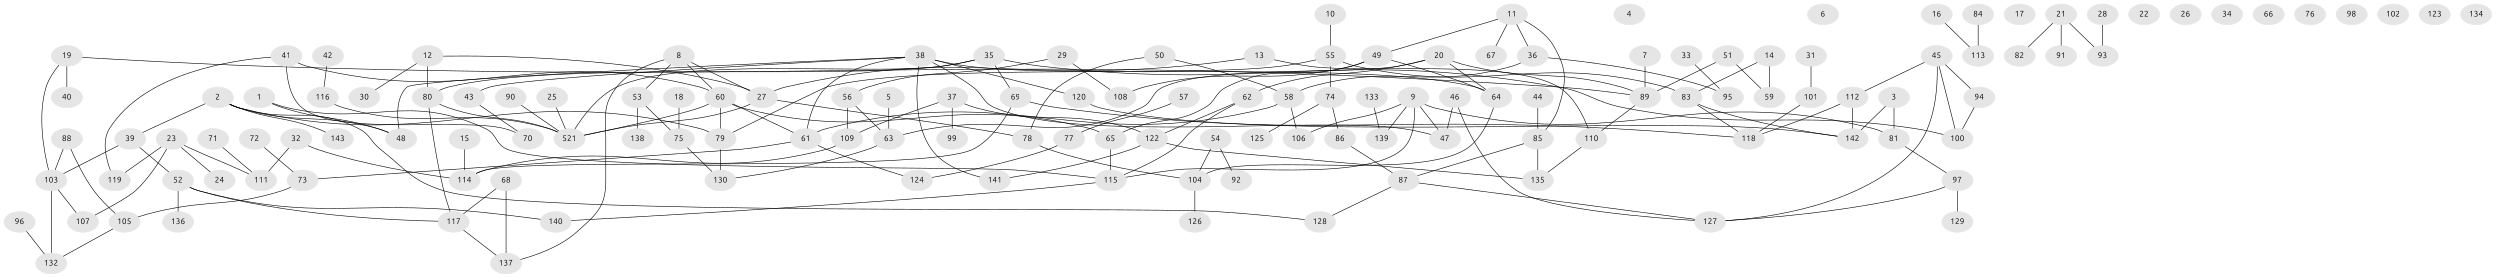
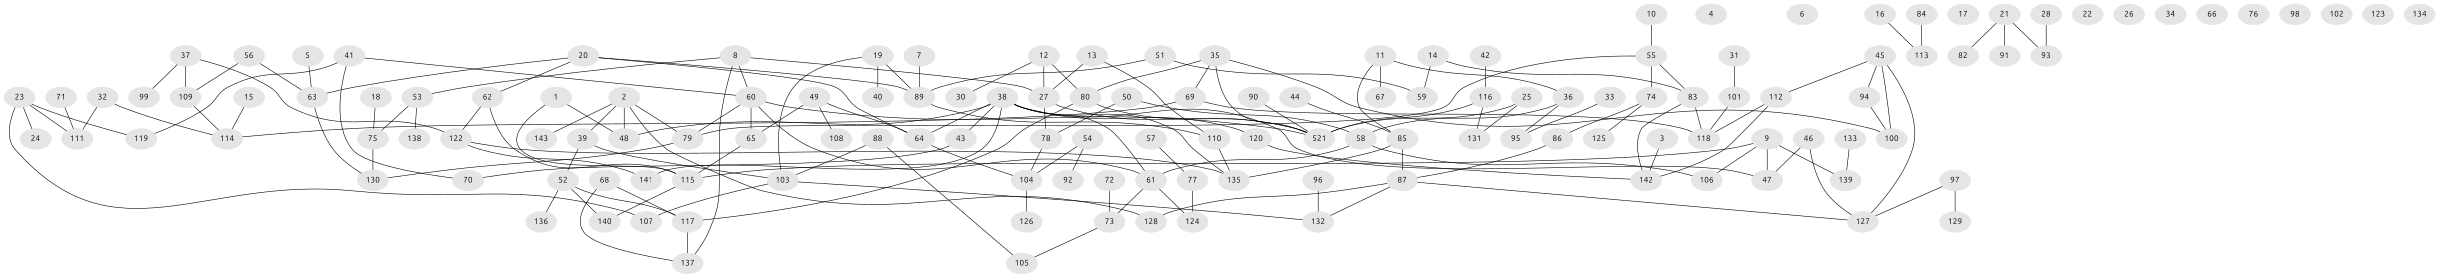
(1444, 35) -> none
(1062, 56) -> none
none -> (1181, 135)
none -> (1474, 139)
(1894, 139) -> none
(88, 243) -> (1360, 201)
